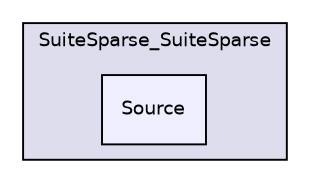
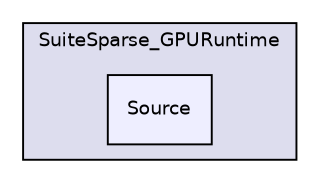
(155, 41) -> (160, 41)
